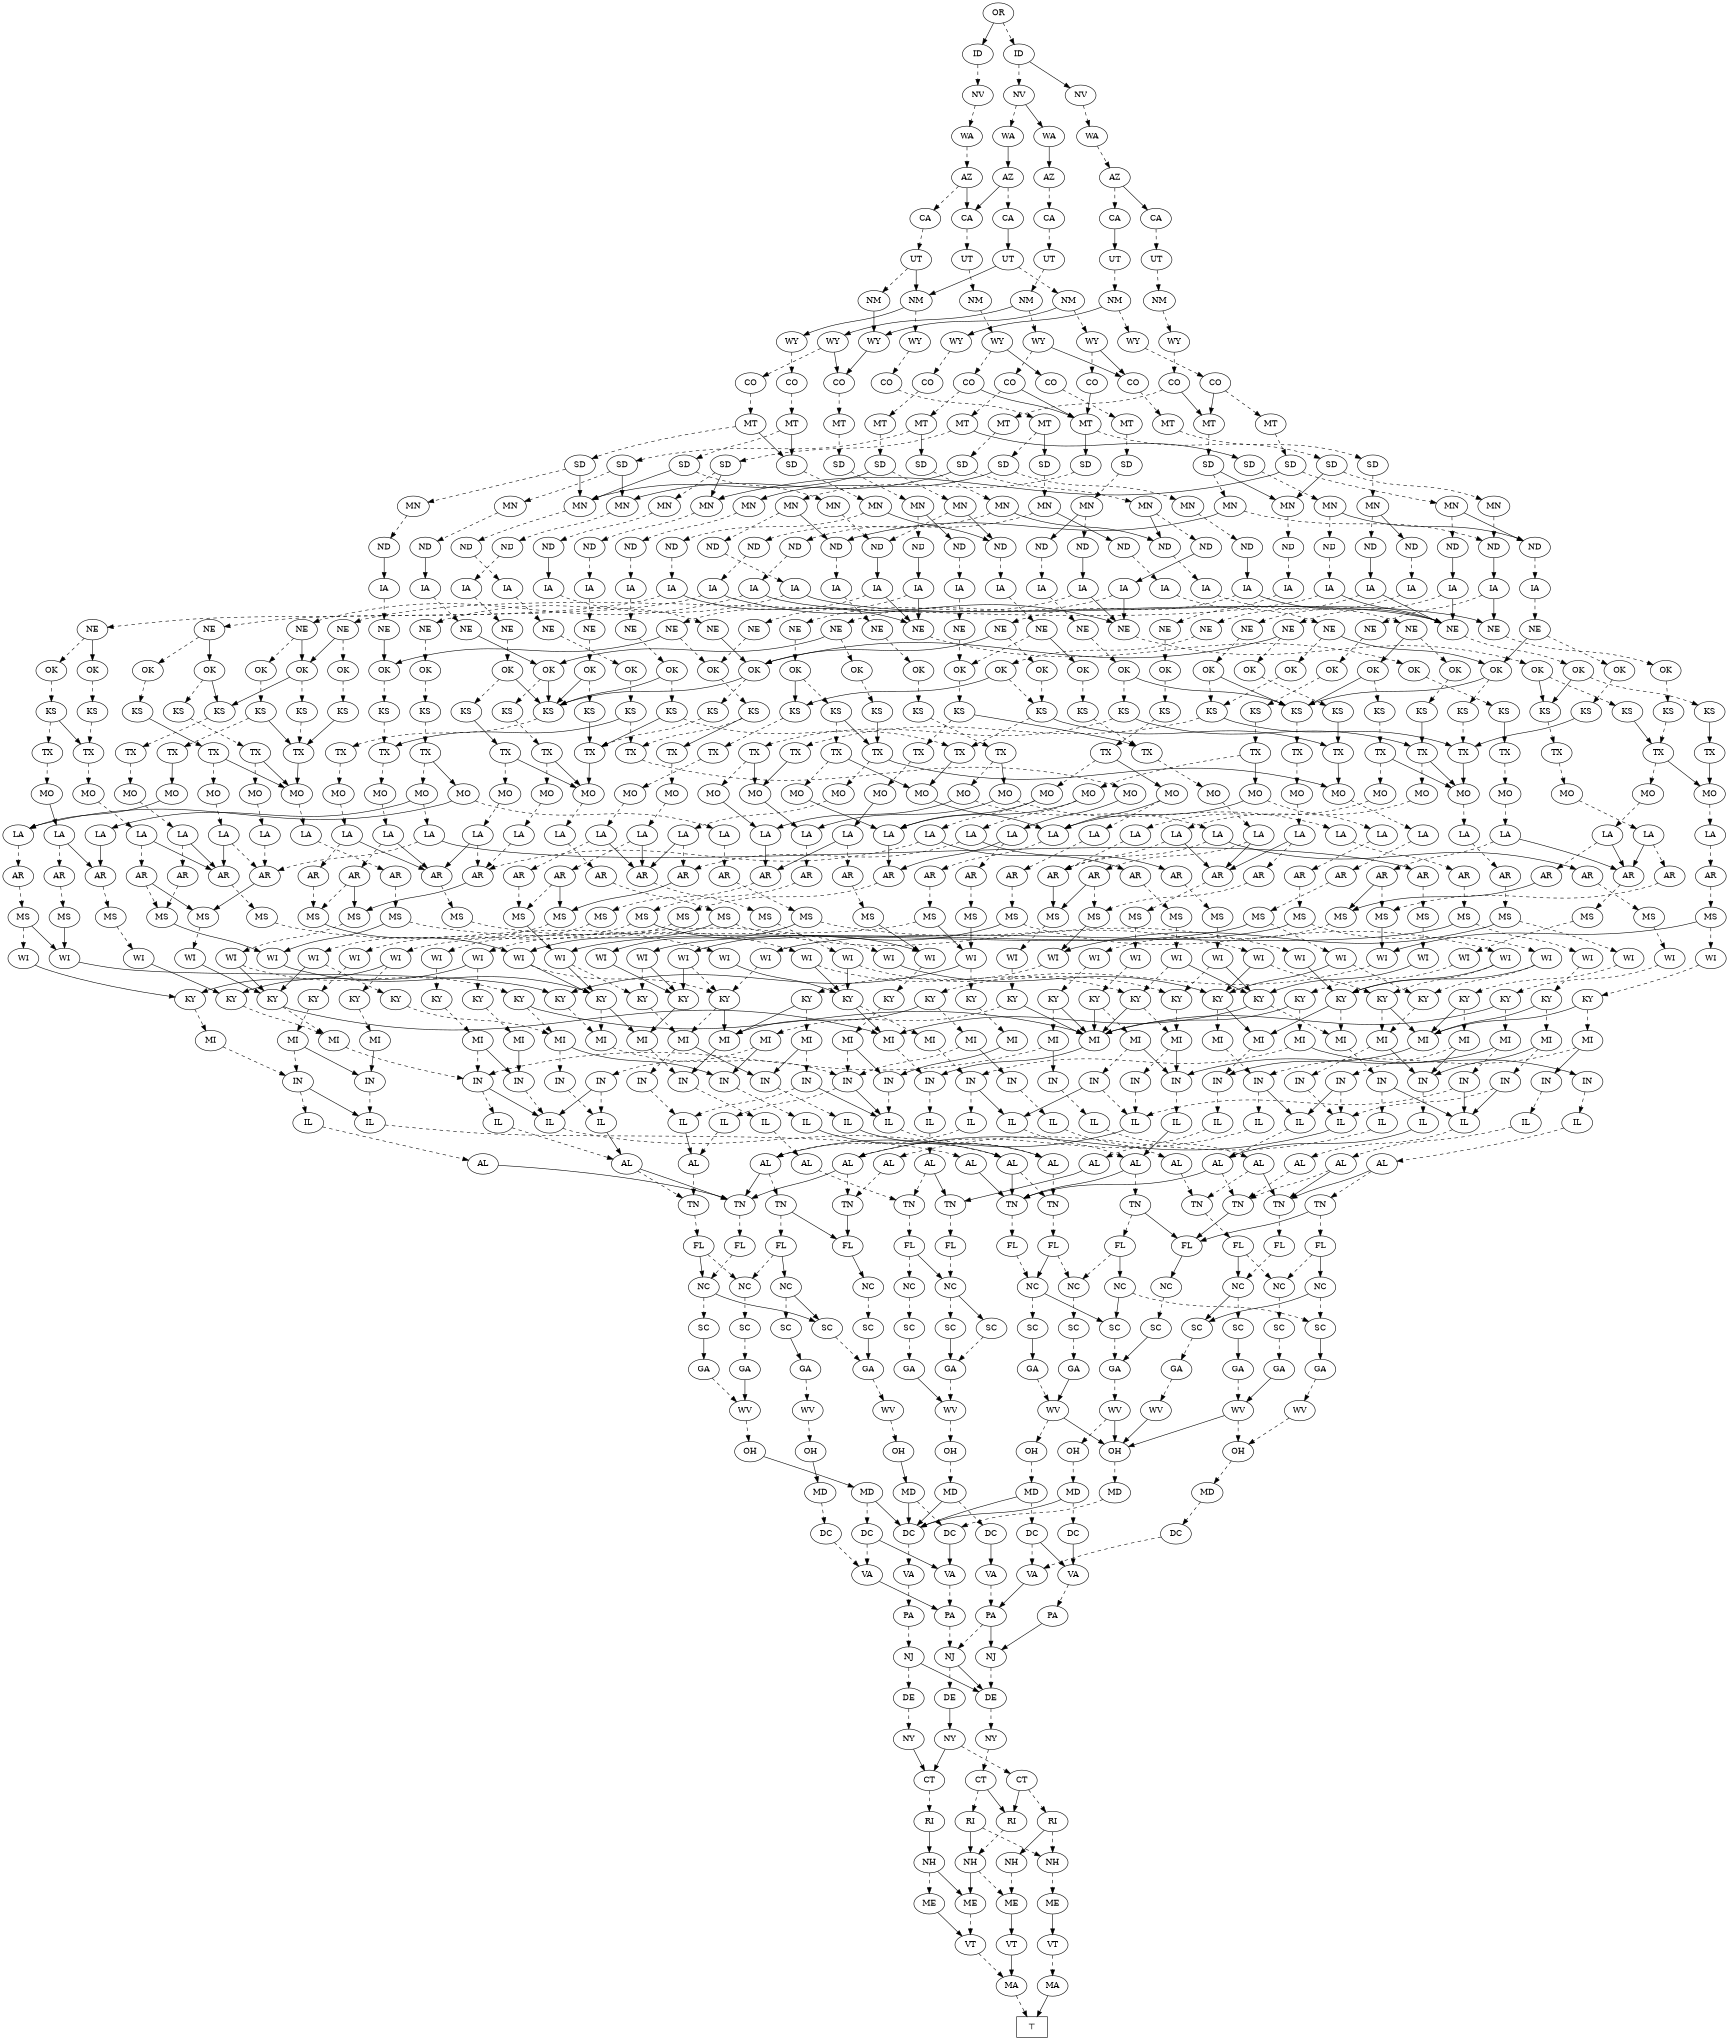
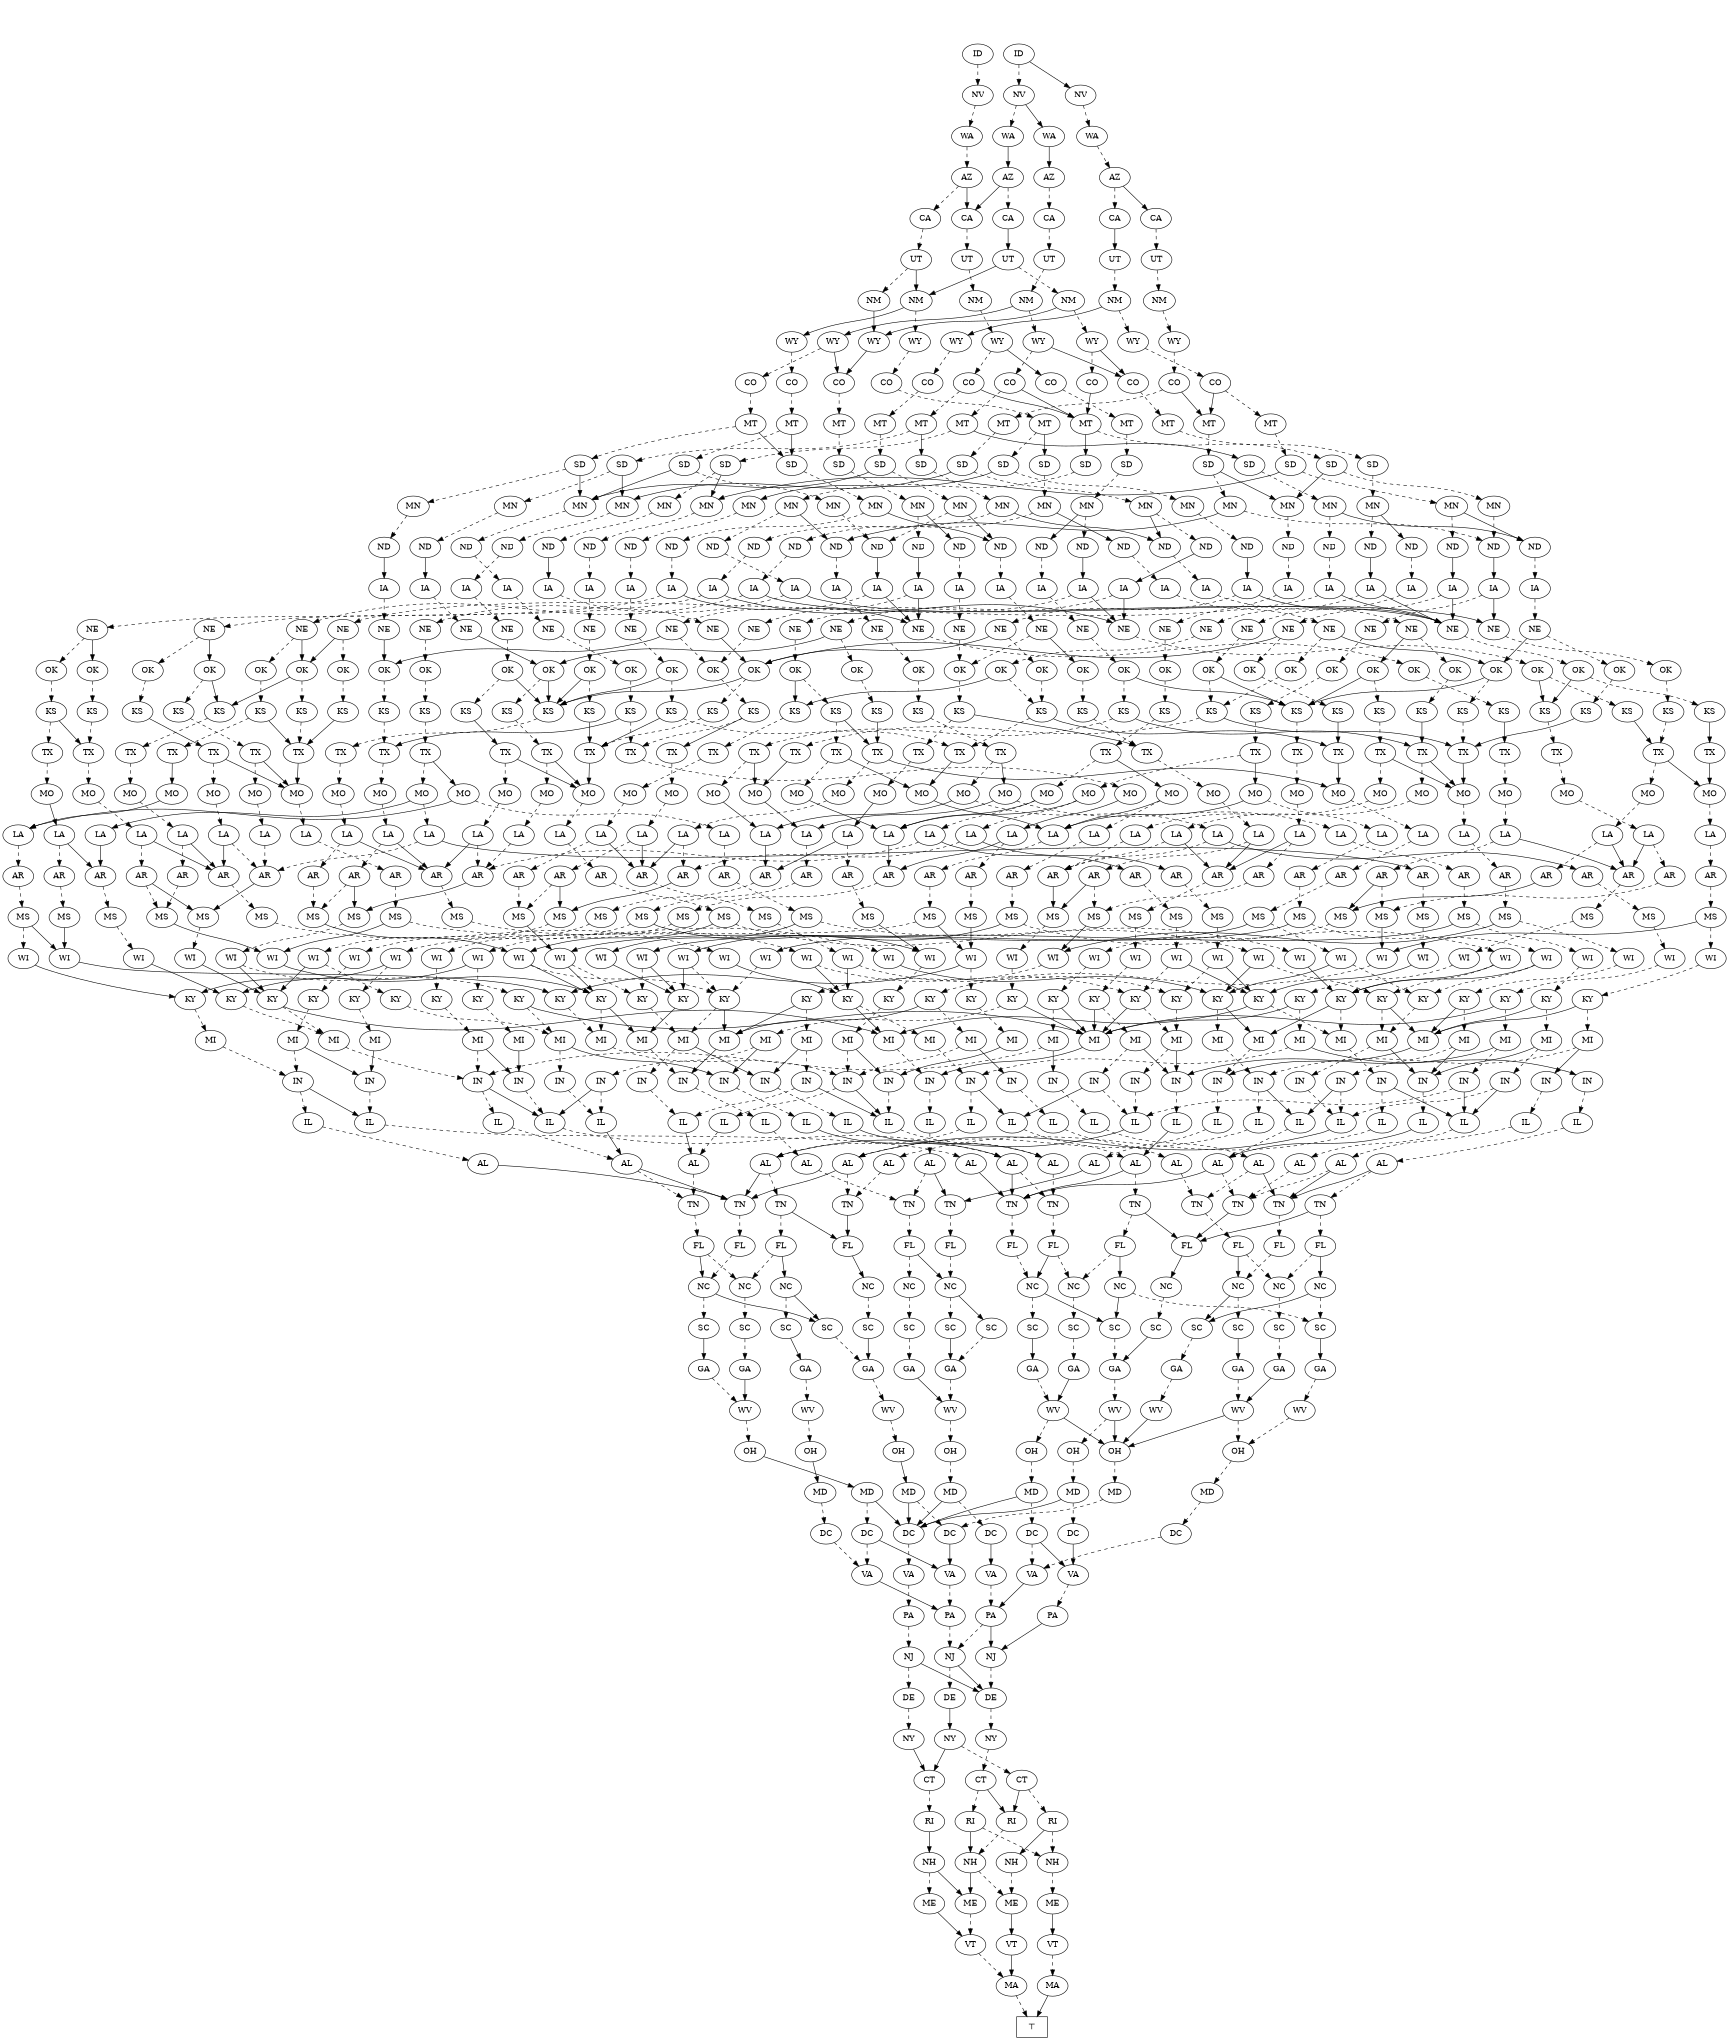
(998, 13) -> none
